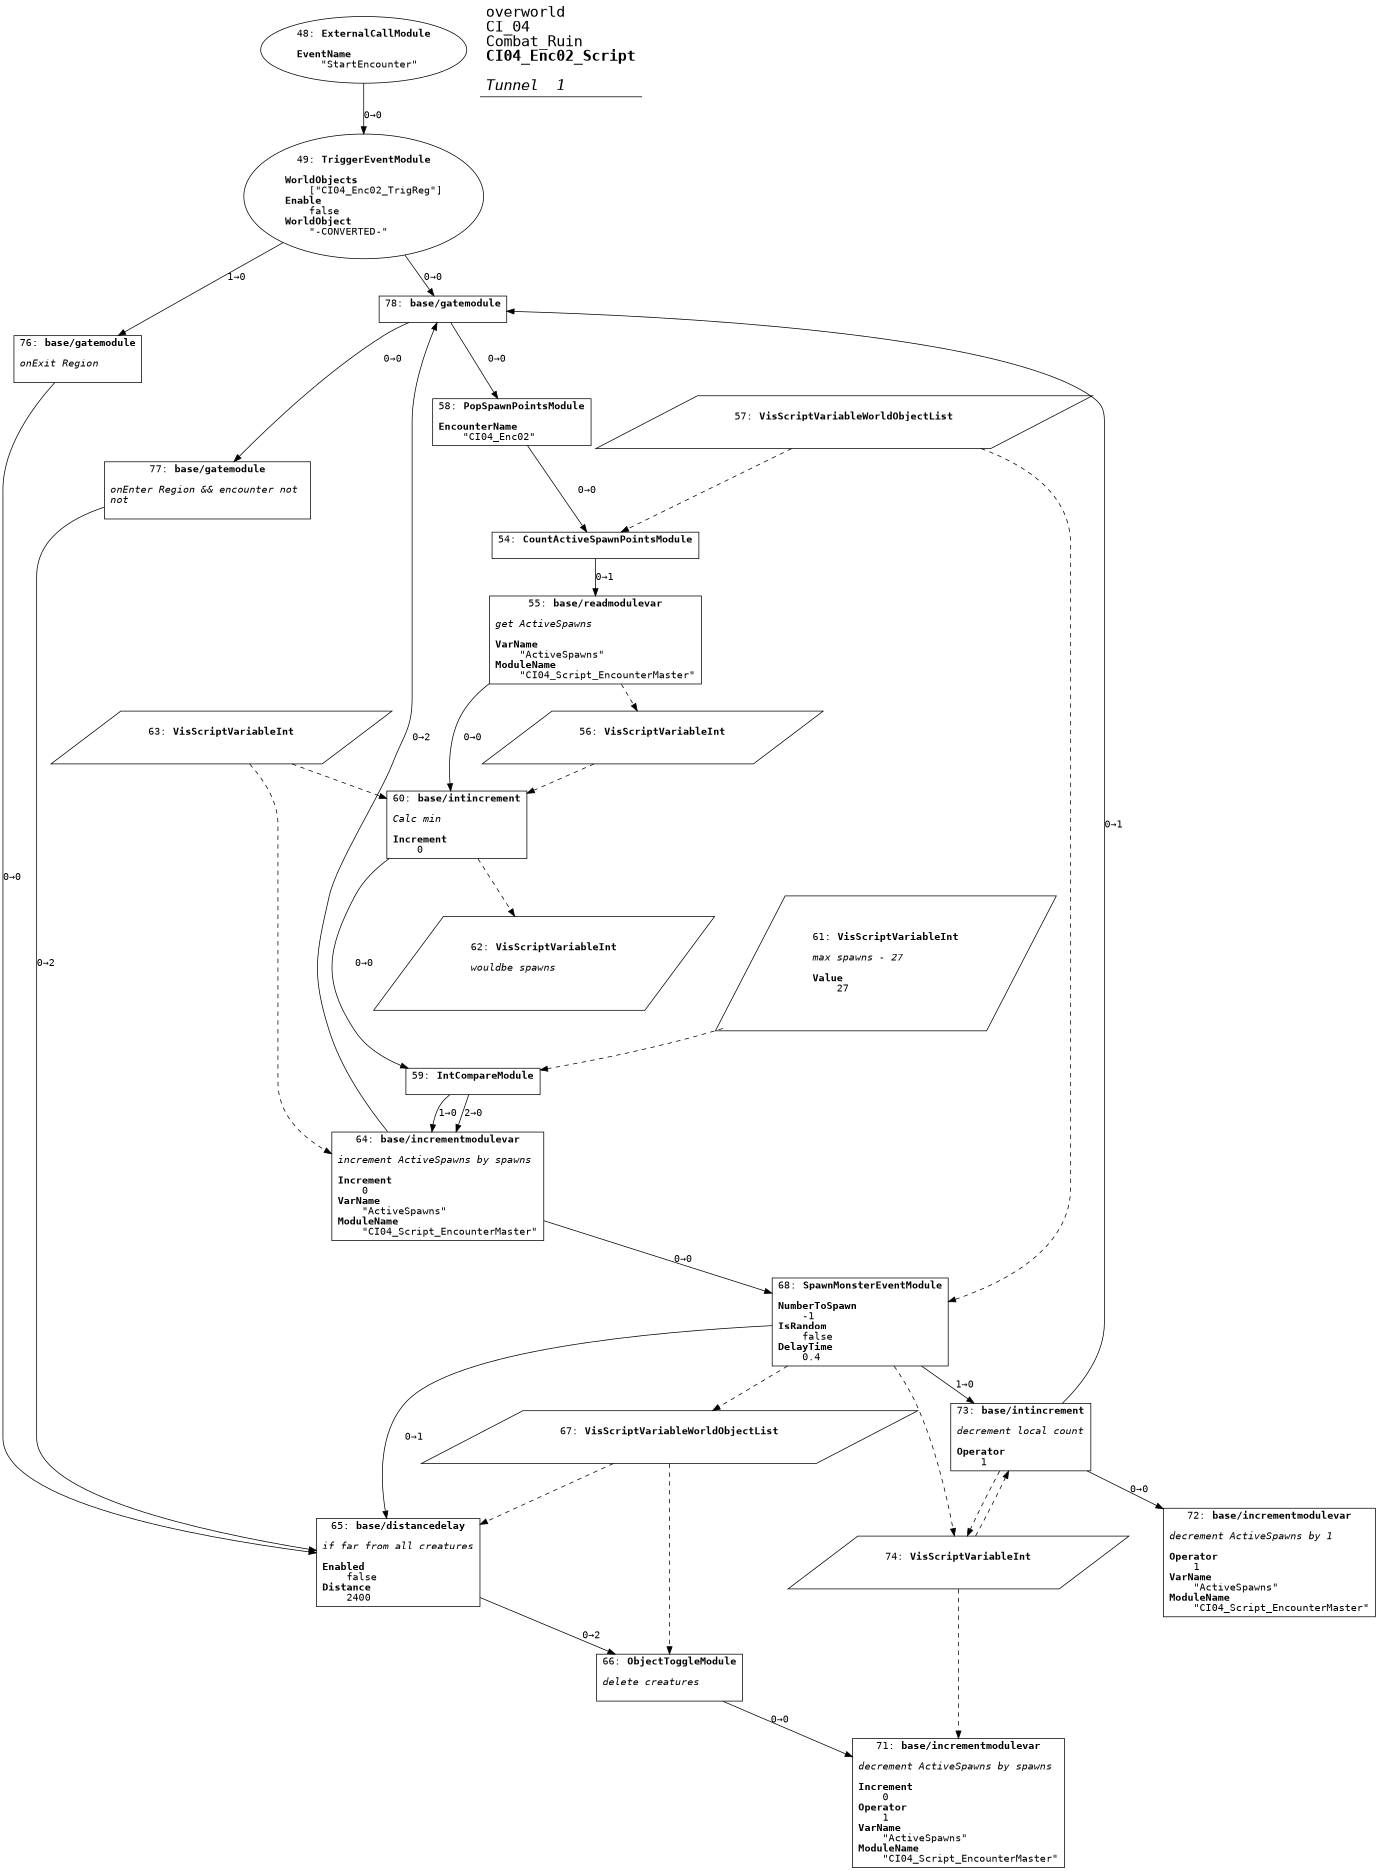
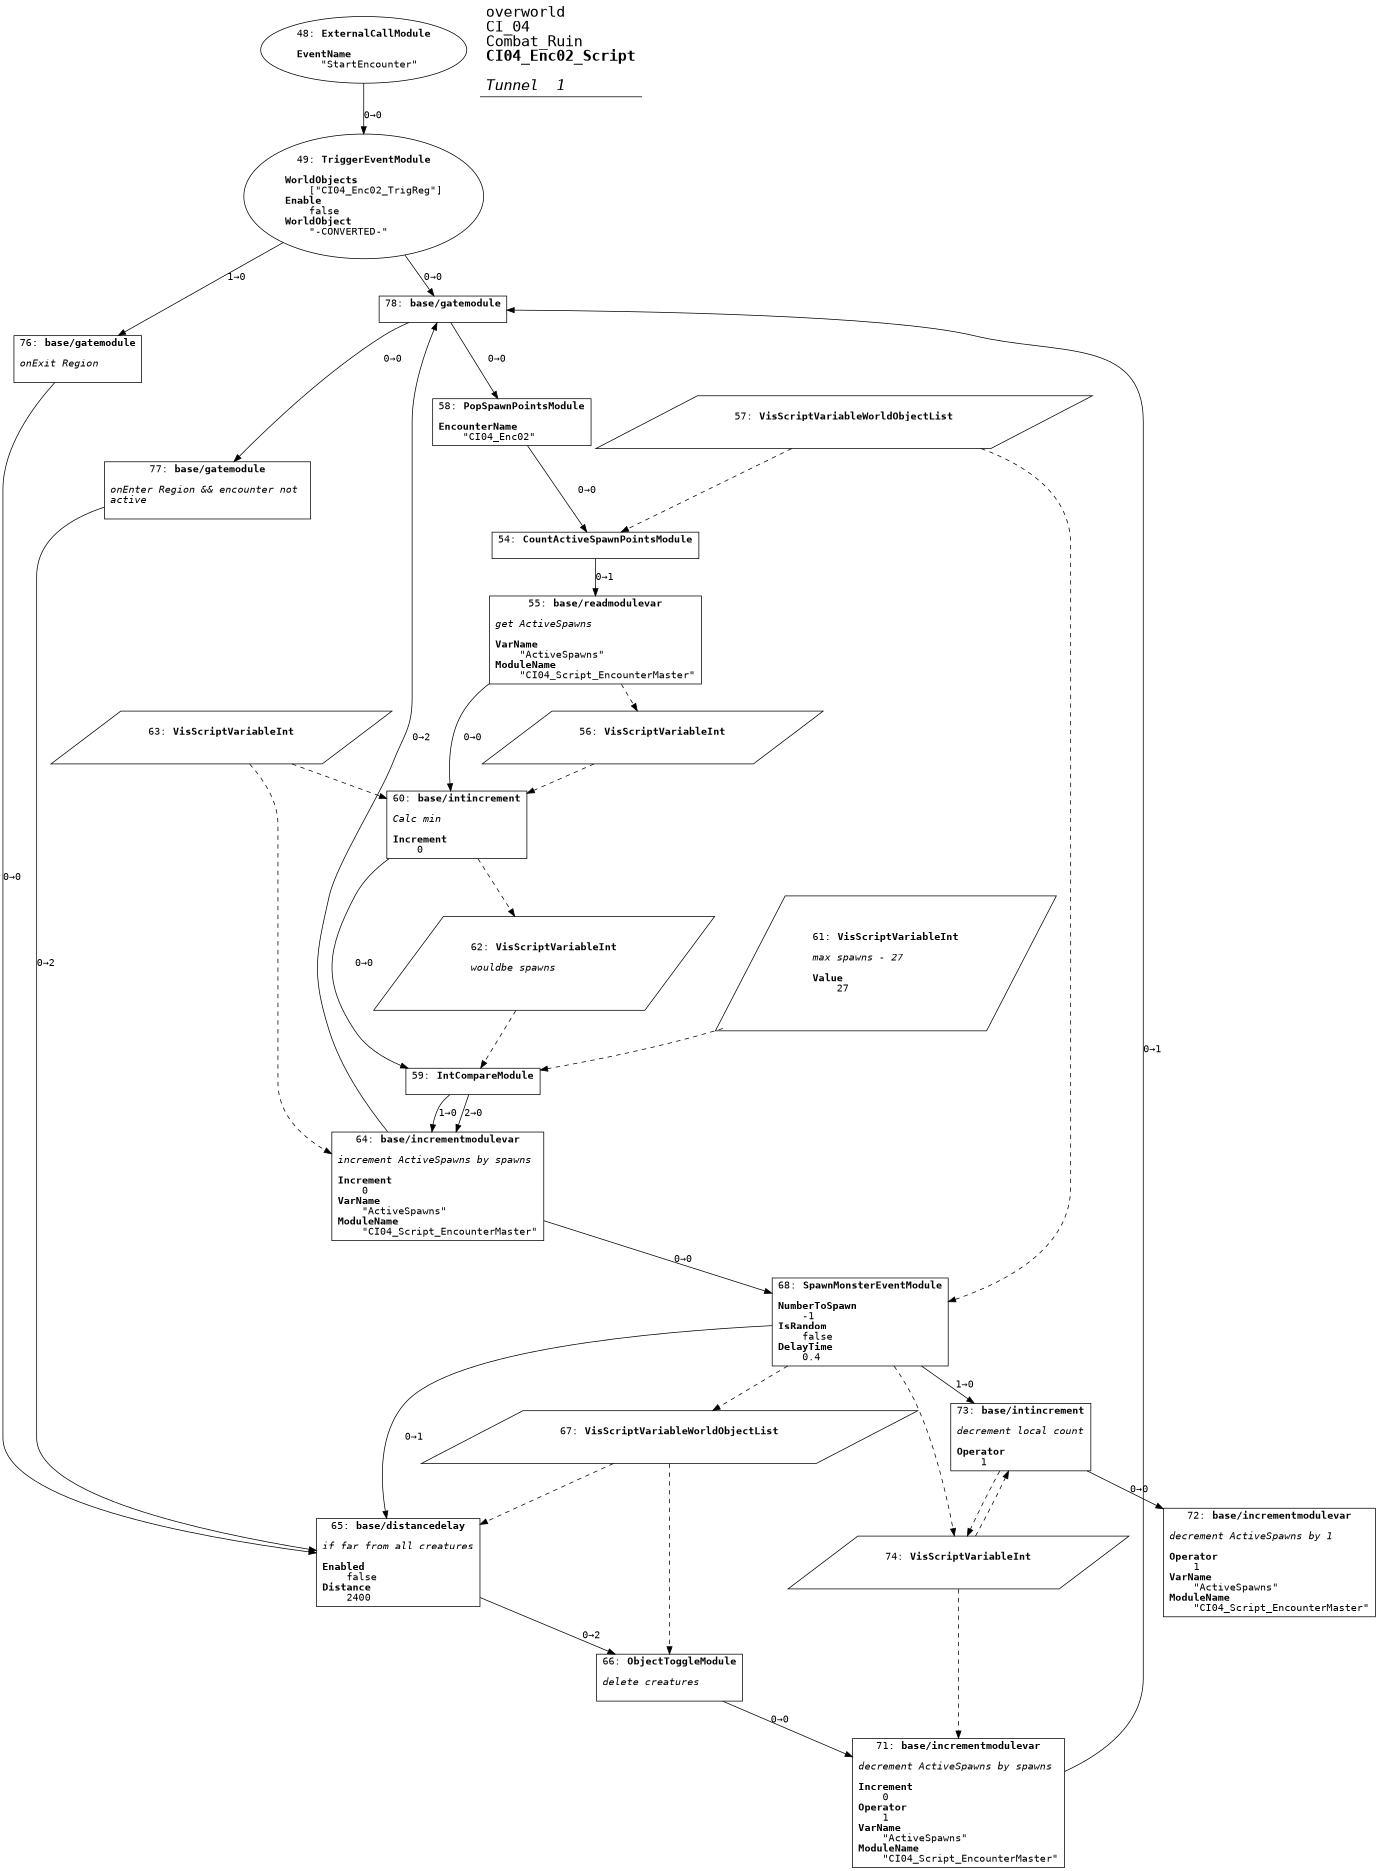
(120, 500) -> (129, 500)
(1104, 610) -> (1143, 778)
none -> (500, 1036)
